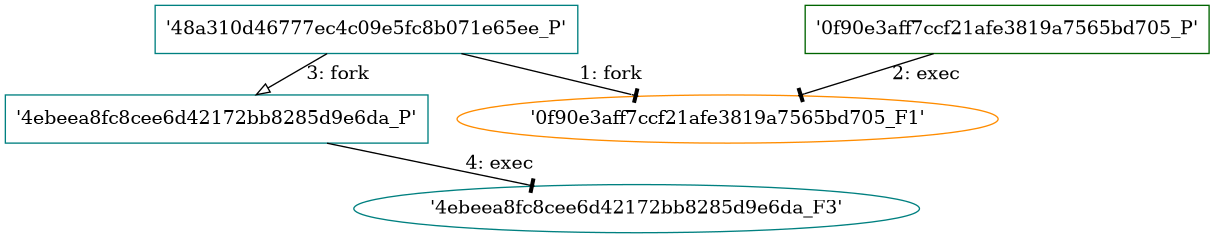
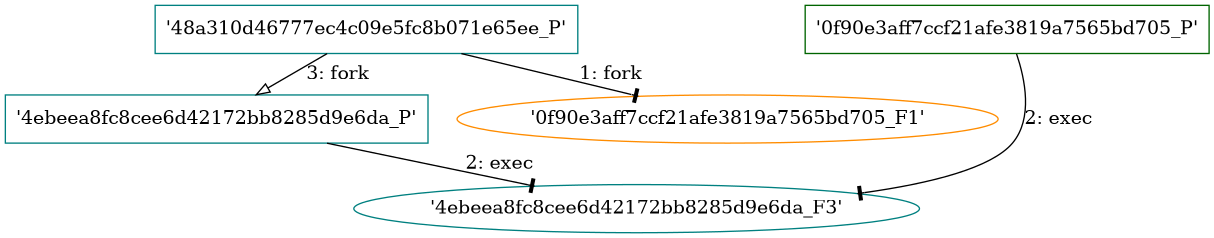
(869, 74) -> (986, 162)
(500, 164) -> (500, 164)
